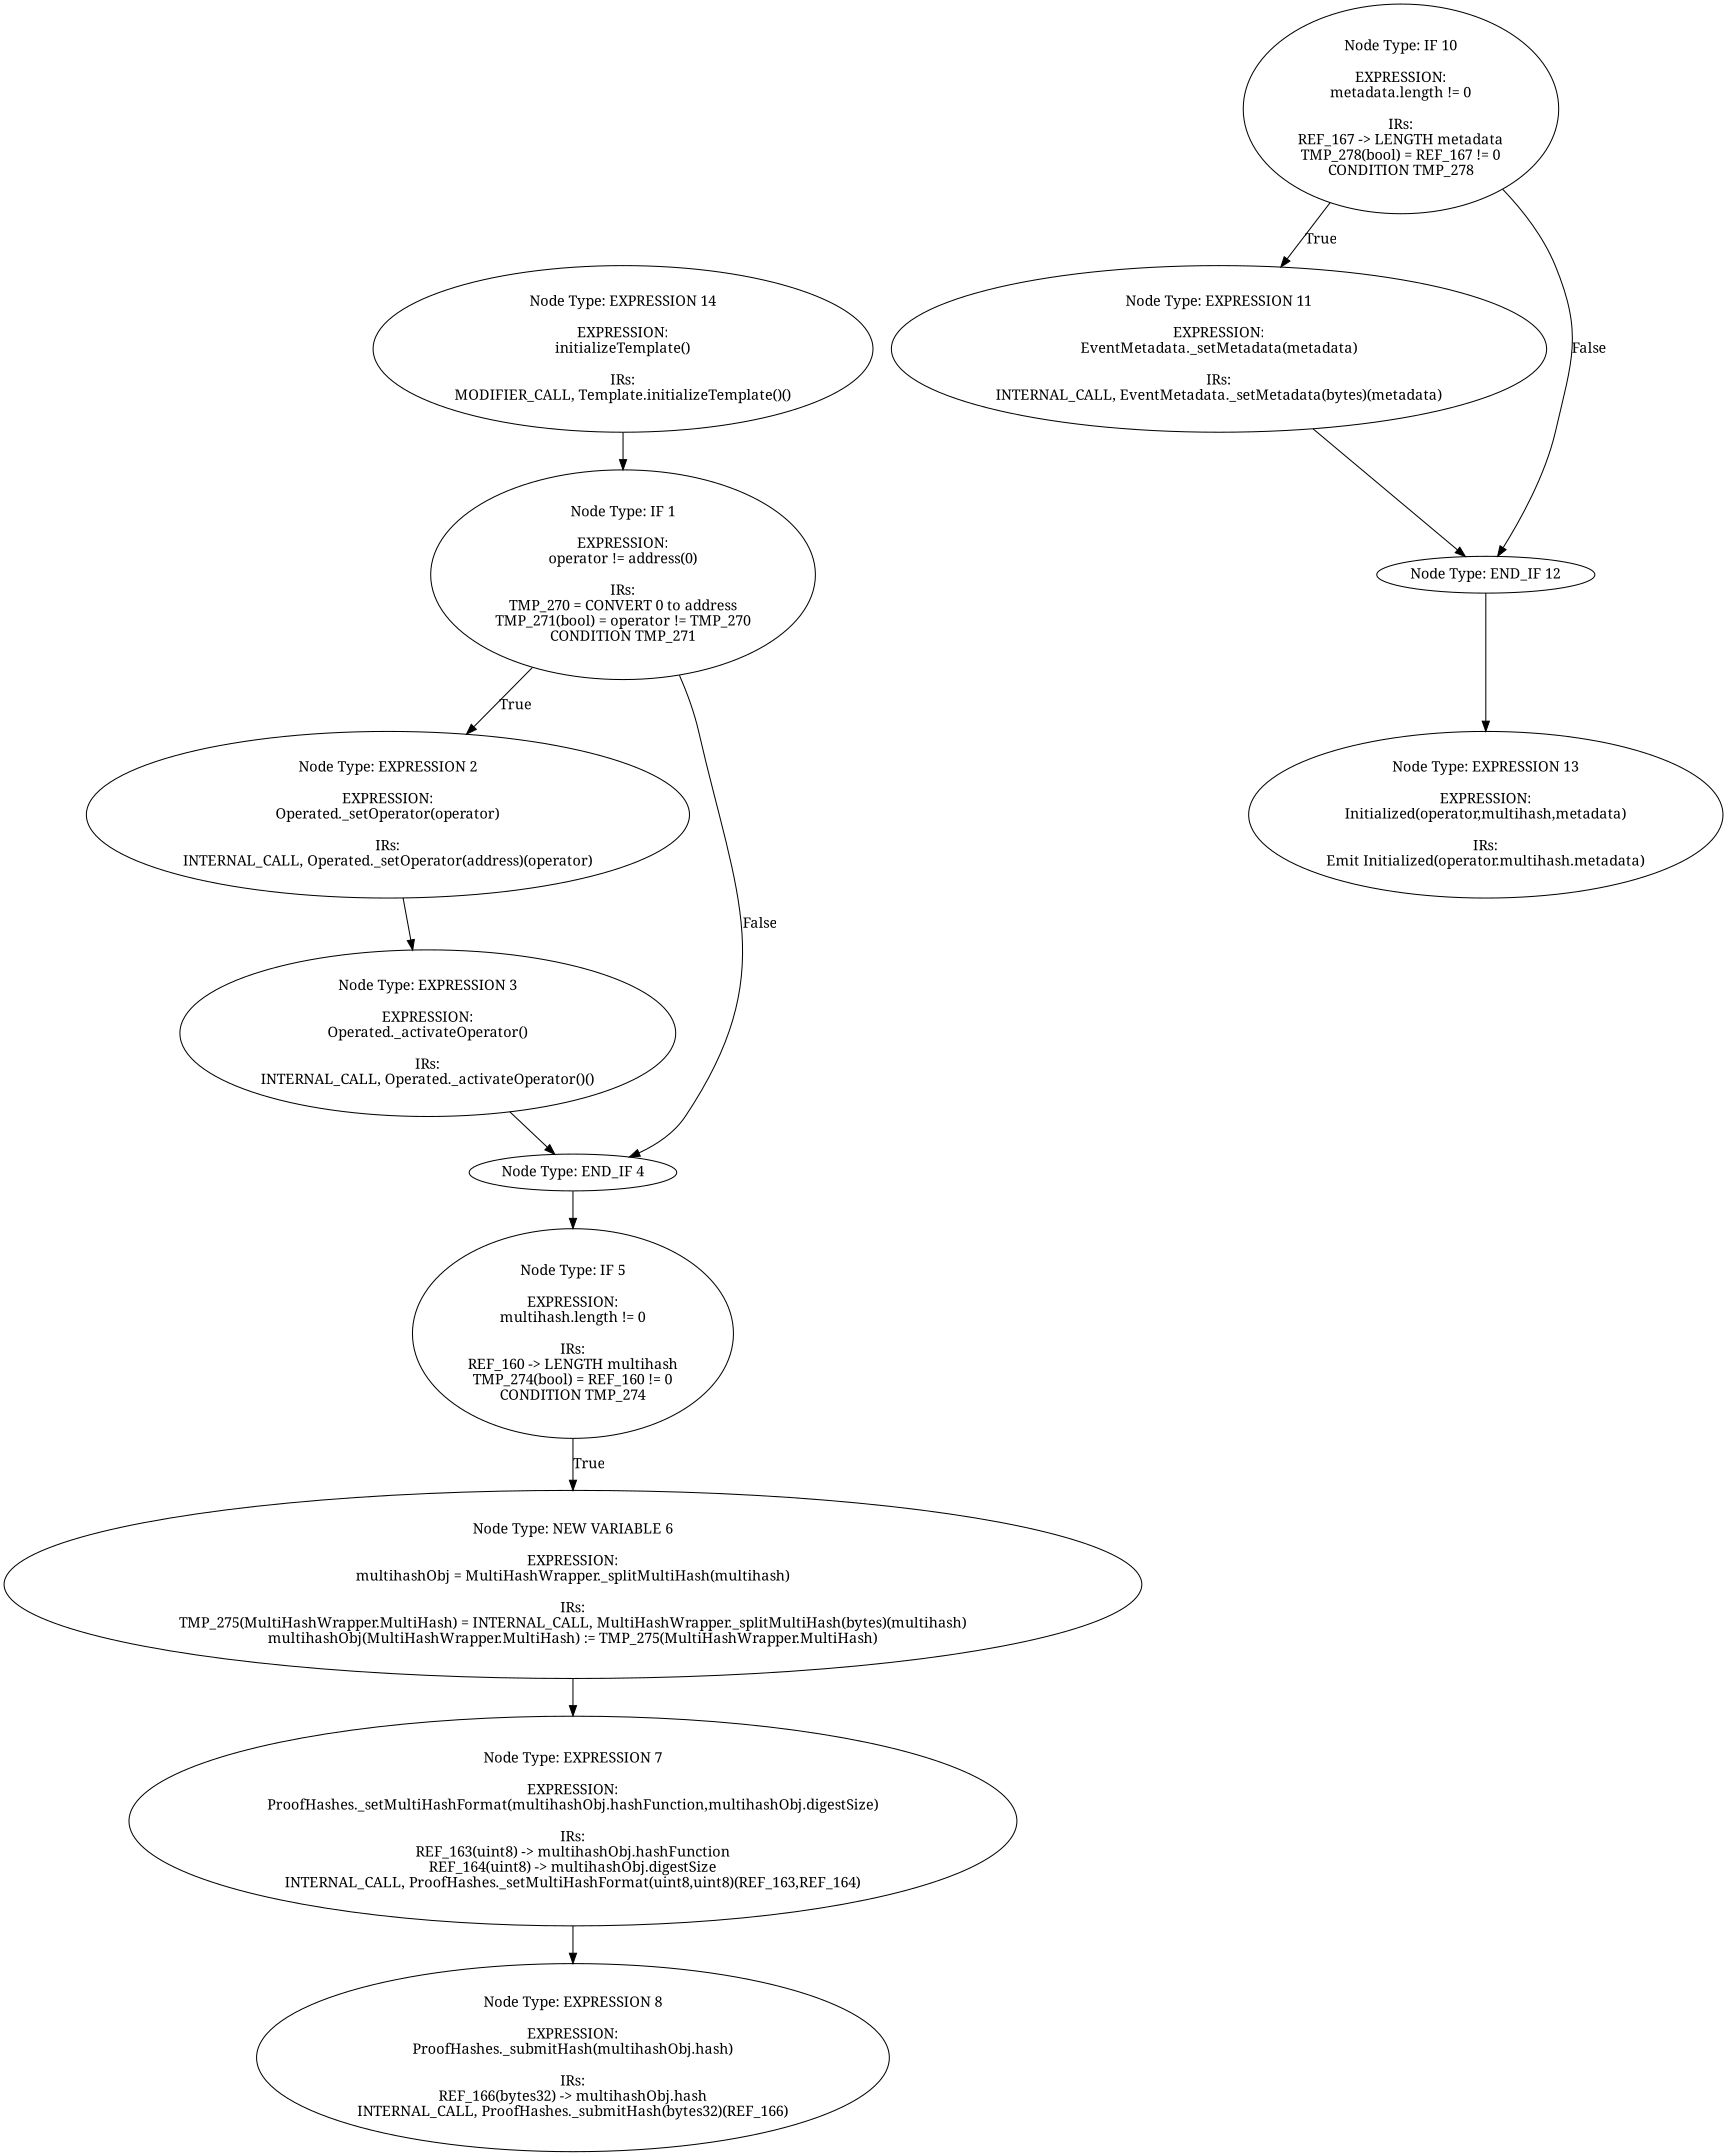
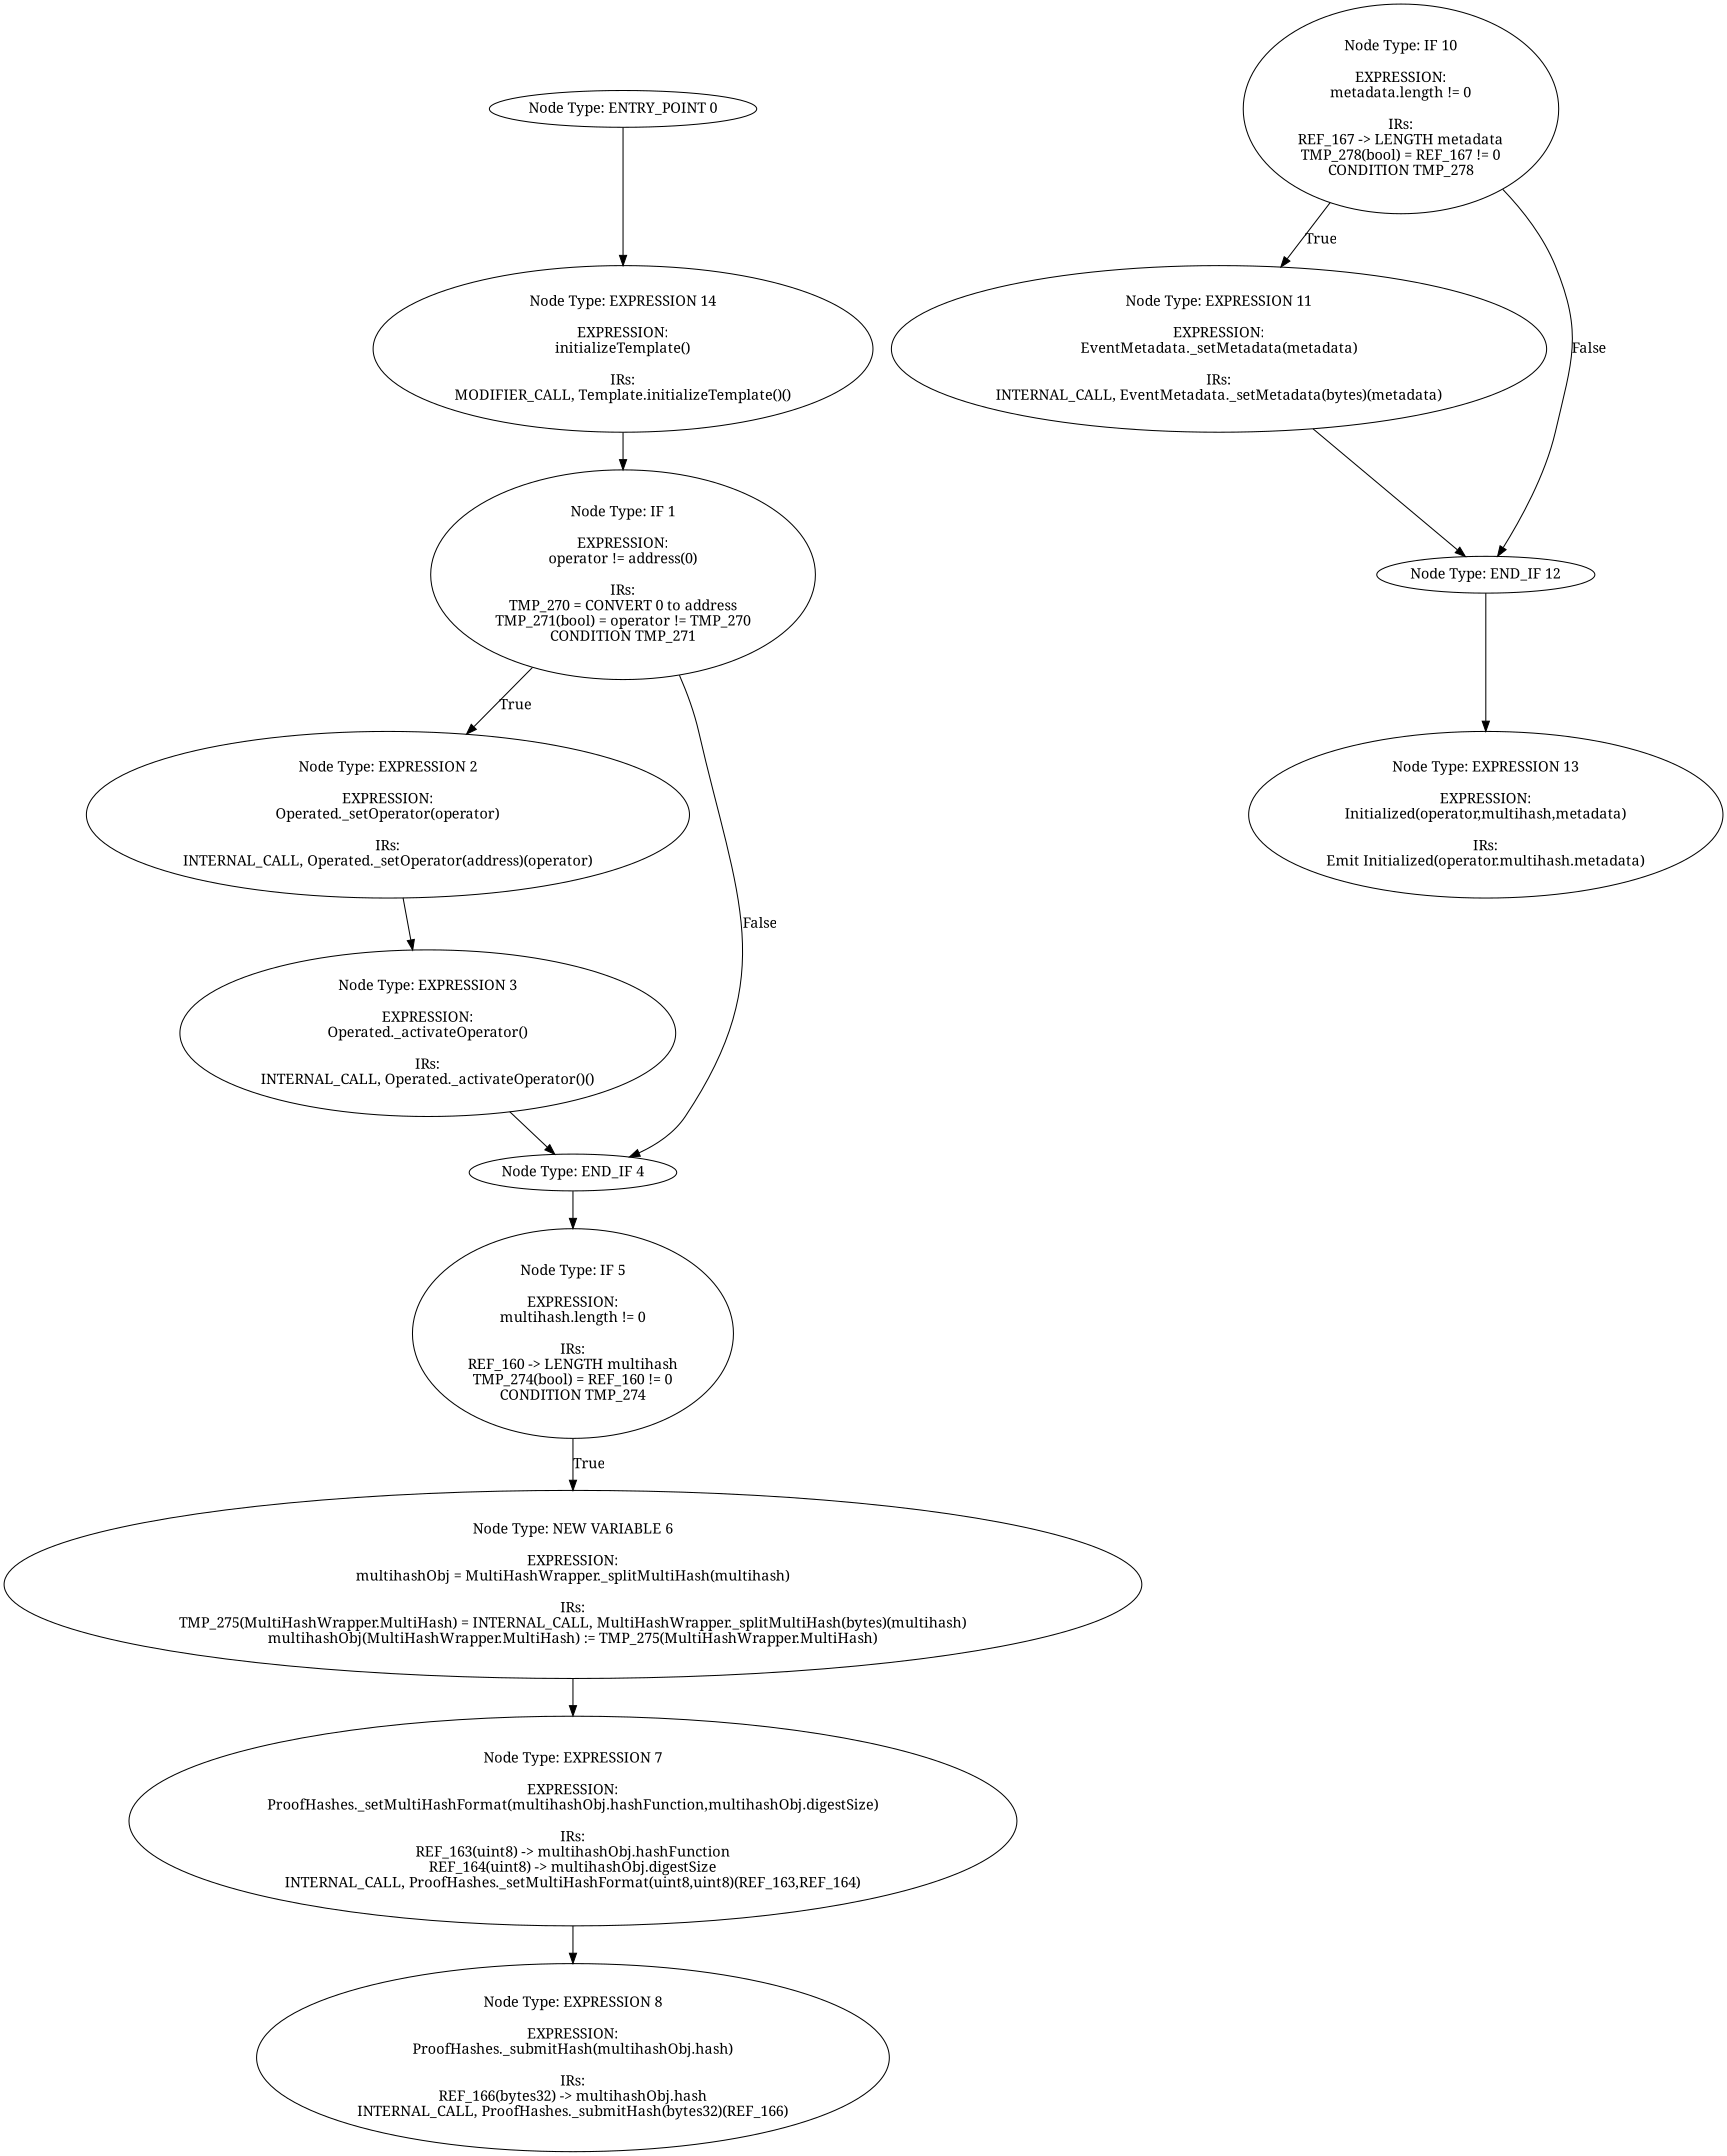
none -> (623, 109)
